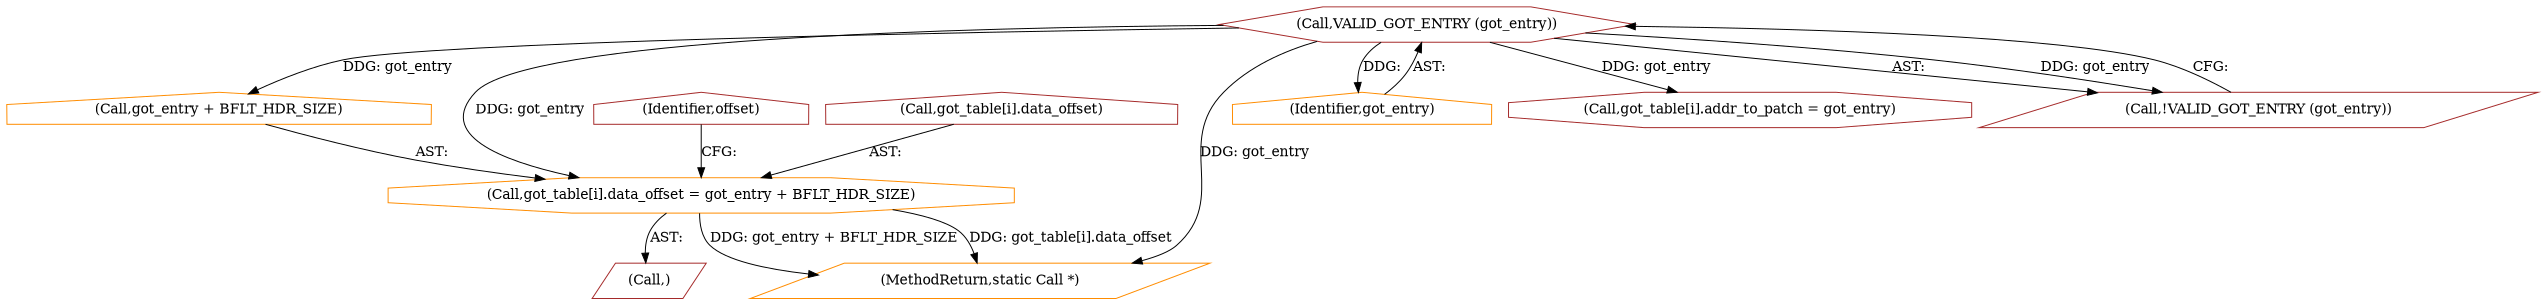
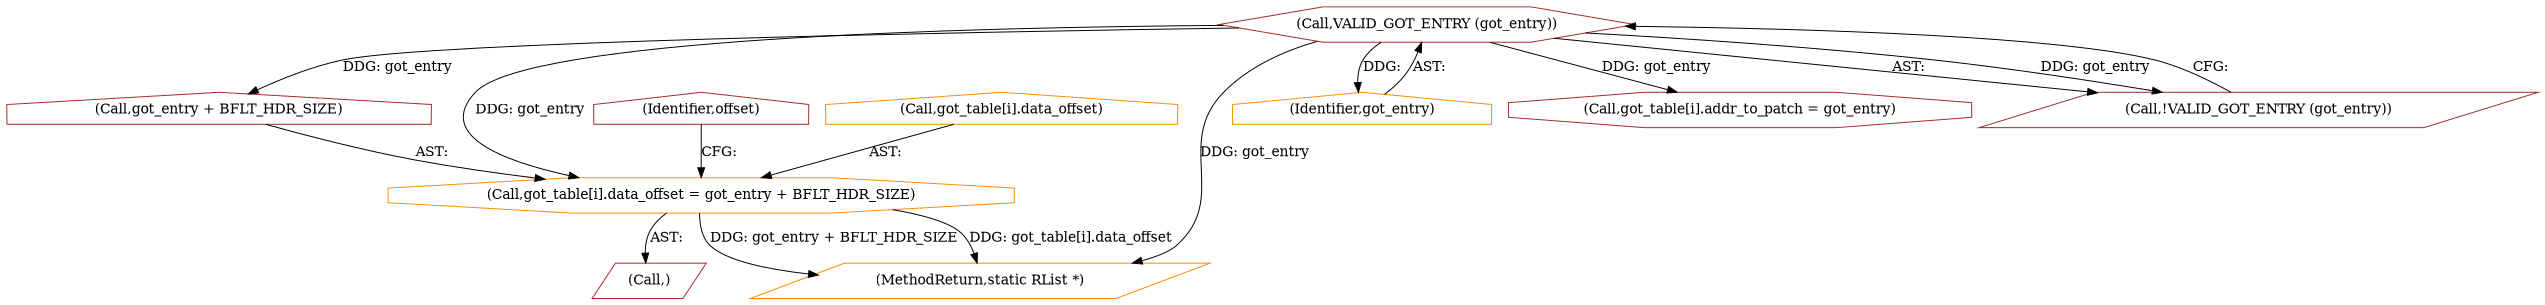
(219, 110) -> (219, 110)
(1002, 110) -> (1002, 110)
(980, 281) -> (980, 281)
